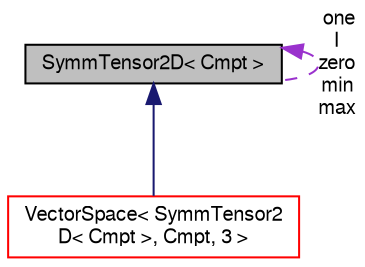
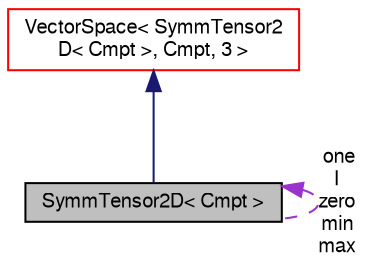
(154, 150) -> (154, 137)
